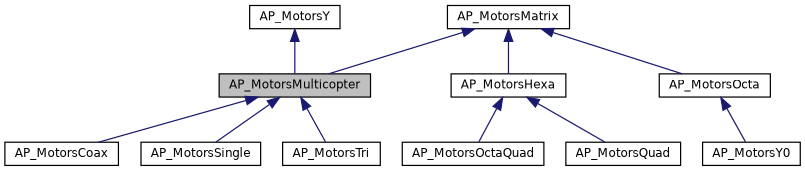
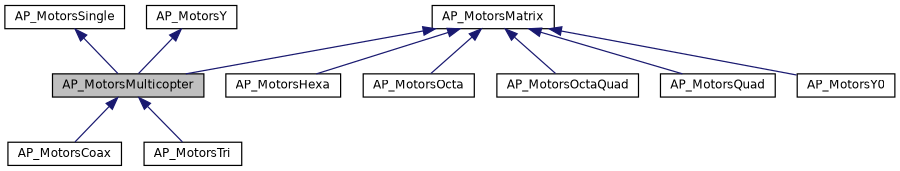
(243, 123) -> (101, 56)
(571, 123) -> (612, 53)
(488, 125) -> (535, 55)
(736, 125) -> (679, 53)
